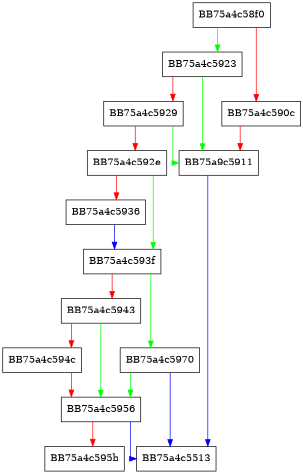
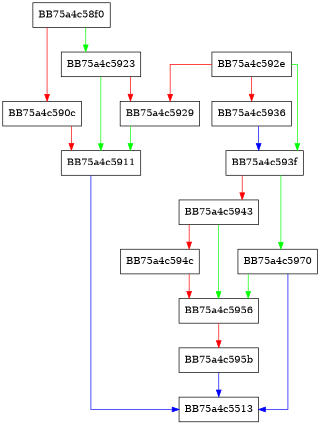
(135, 135) -> (176, 64)
(219, 163) -> (101, 163)
(130, 441) -> (219, 381)
